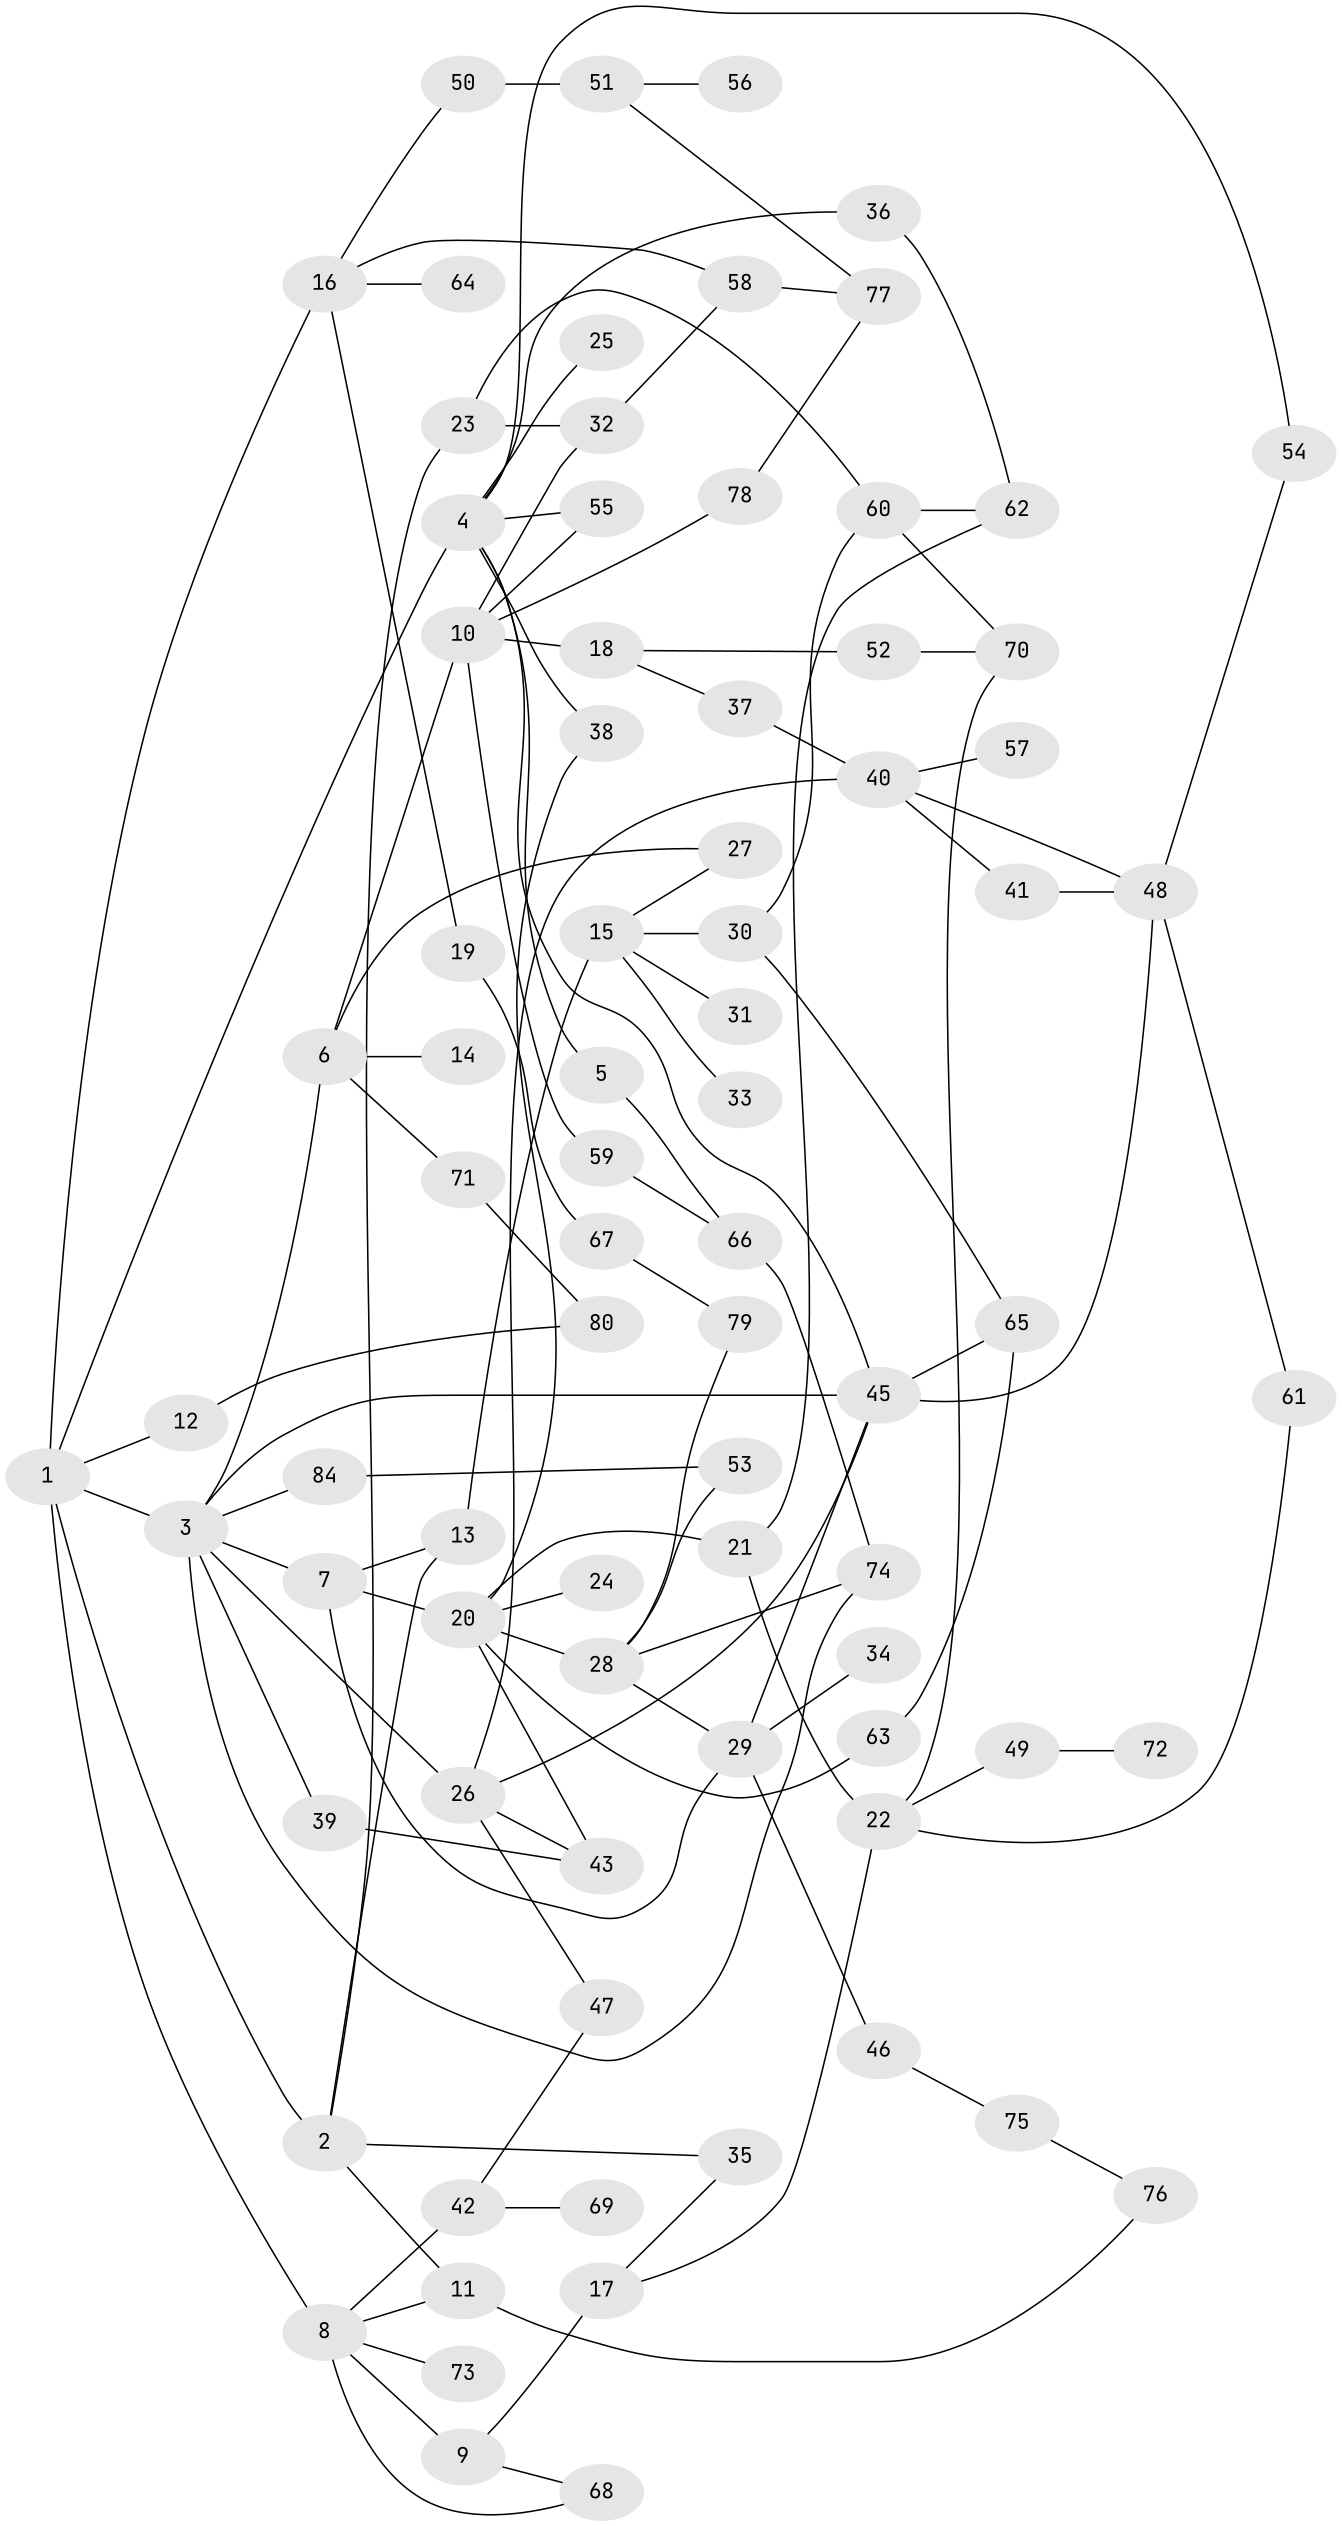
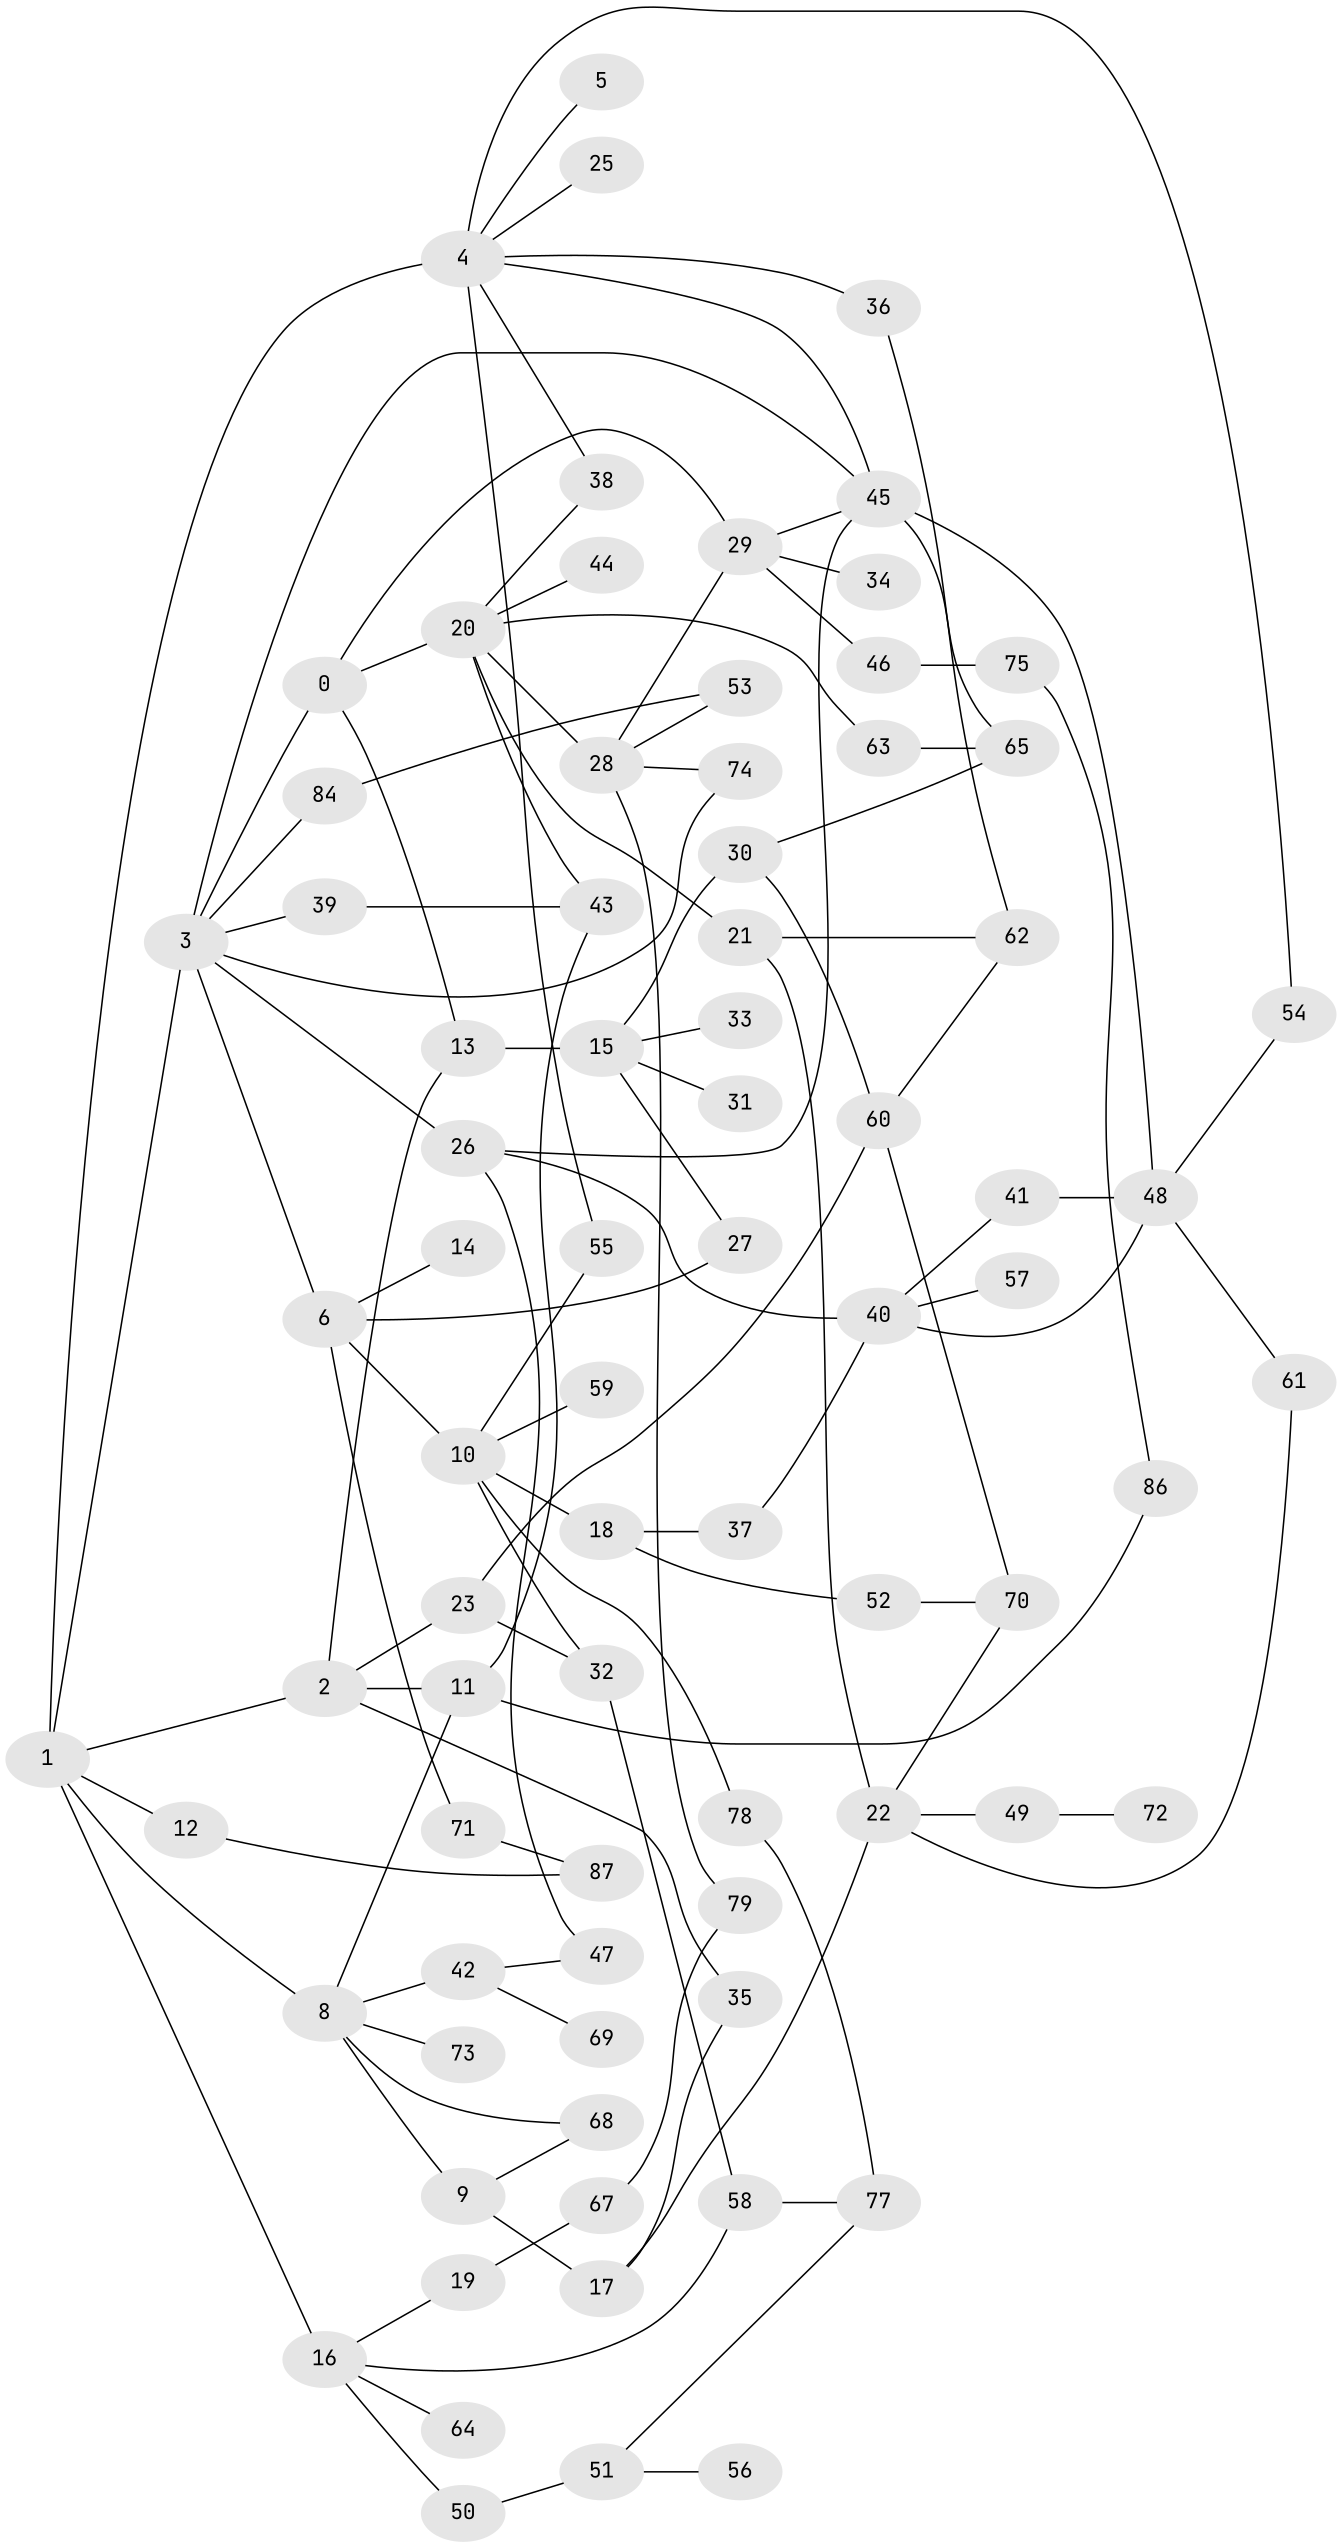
(740, 1241) -> none
(602, 1324) -> (602, 1873)
(325, 1581) -> (325, 685)
(602, 1583) -> (602, 565)
(533, 1831) -> (547, 1284)
(1156, 2195) -> (1156, 1489)
